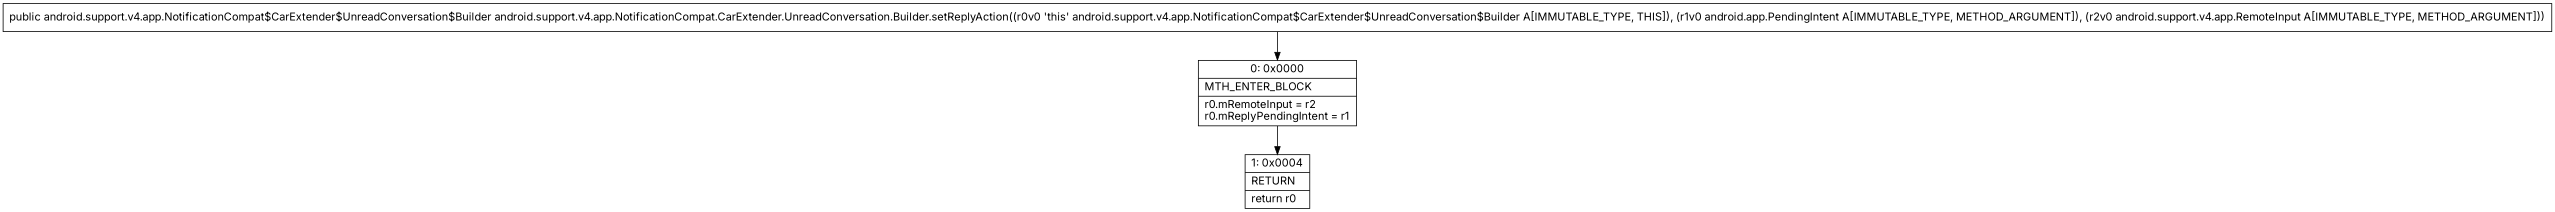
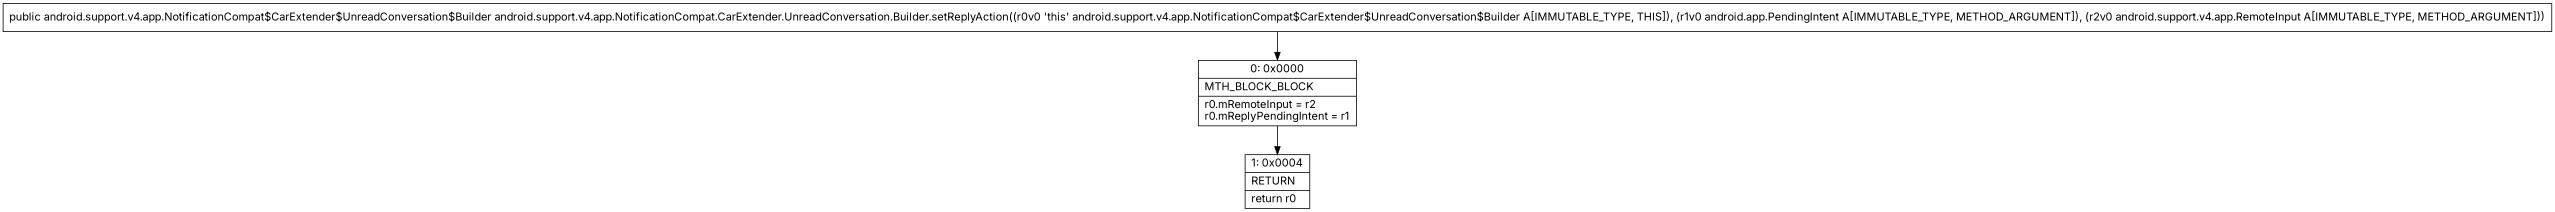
(1259, 87) -> (1260, 87)
